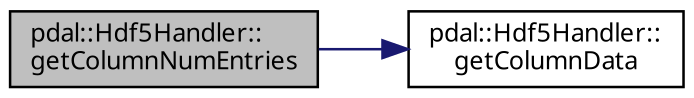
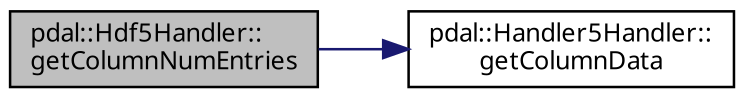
(546, 49) -> (571, 49)
